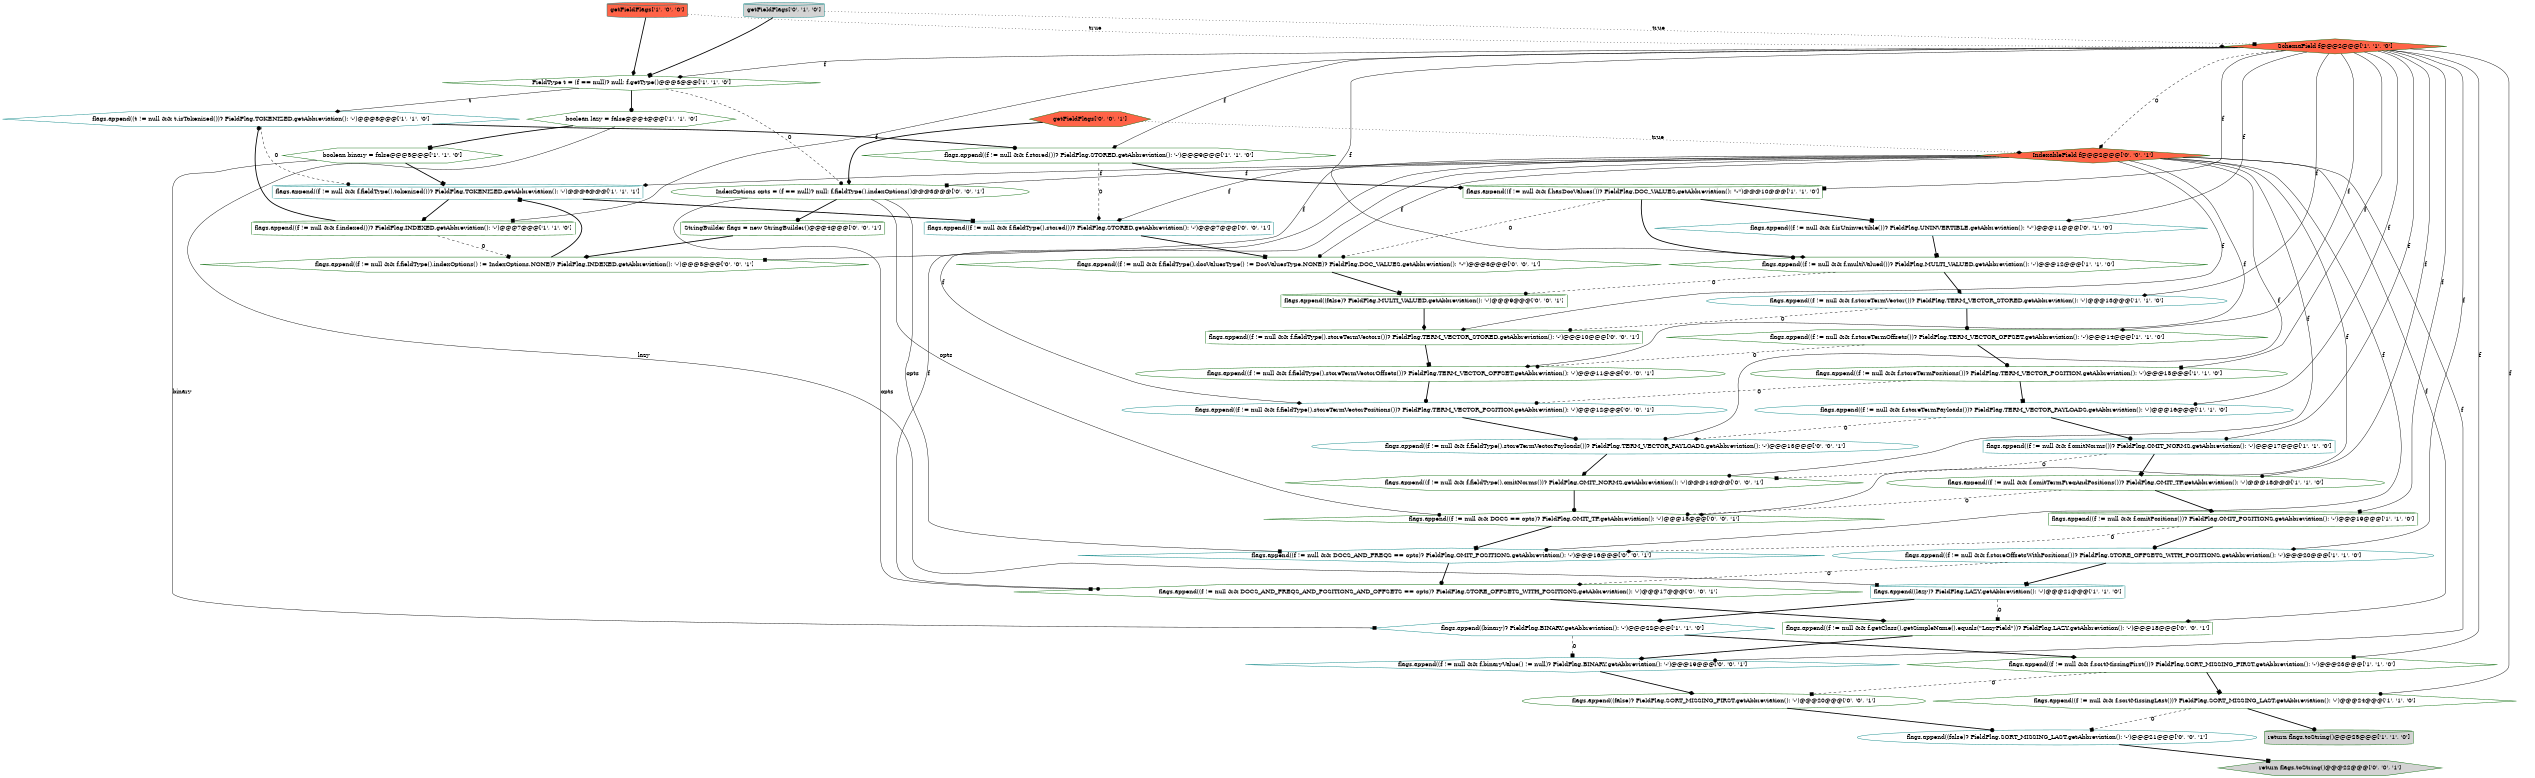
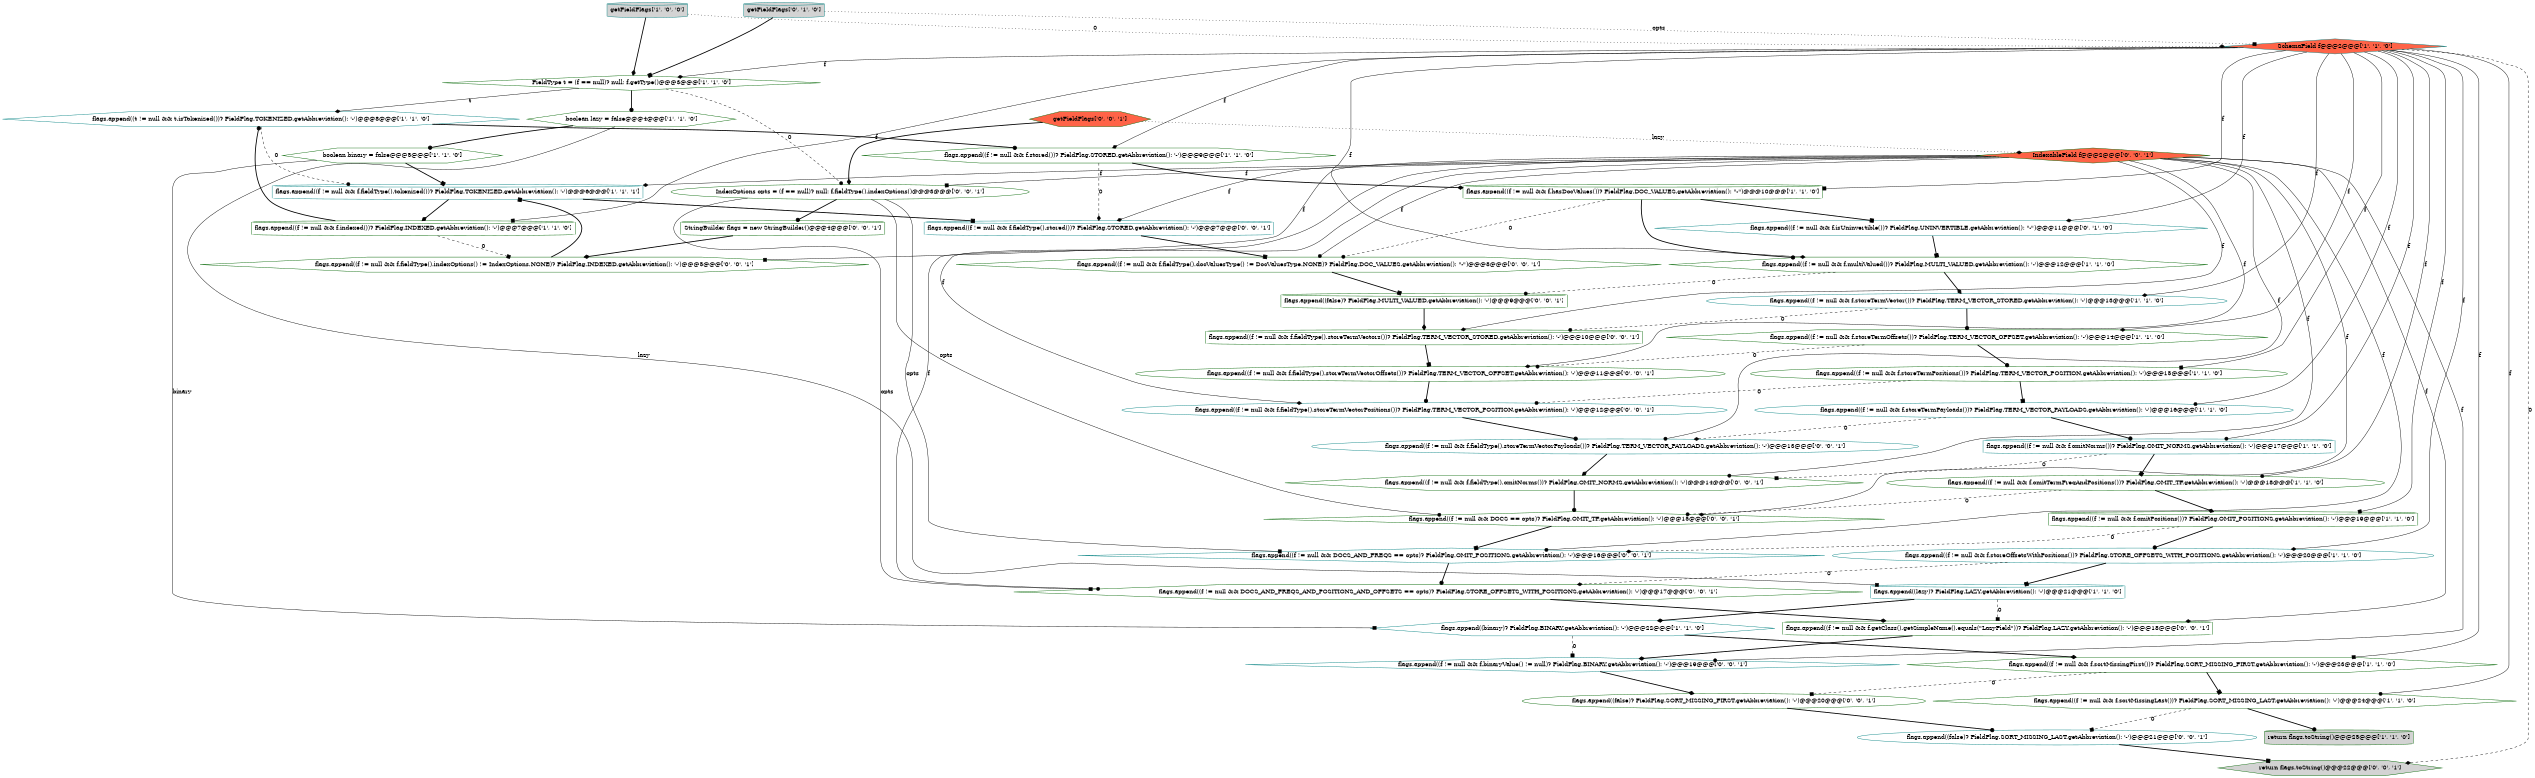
(647, 10) -> (647, 10)
(1095, 28) -> (1095, 28)
(1659, 28) -> (1659, 28)
(2335, 46) -> (2335, 46)
(2184, 78) -> (2528, 403)
(502, 135) -> (502, 135)
(1658, 137) -> (1658, 137)
